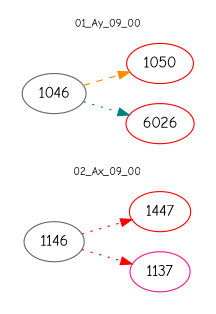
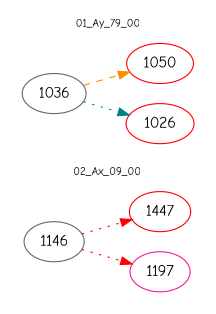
(108, 24) -> (108, 24)
(54, 94) -> (54, 94)
(160, 124) -> (160, 124)
(160, 272) -> (160, 272)
